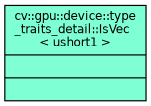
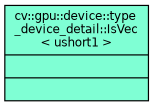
(72, 30) -> (77, 30)
